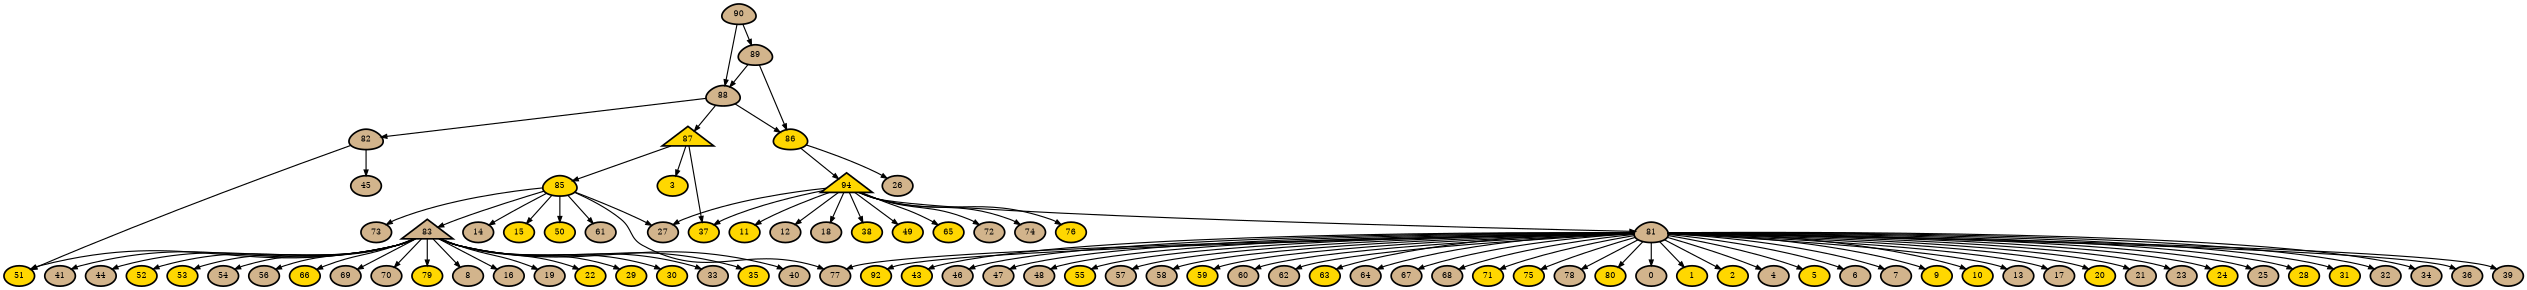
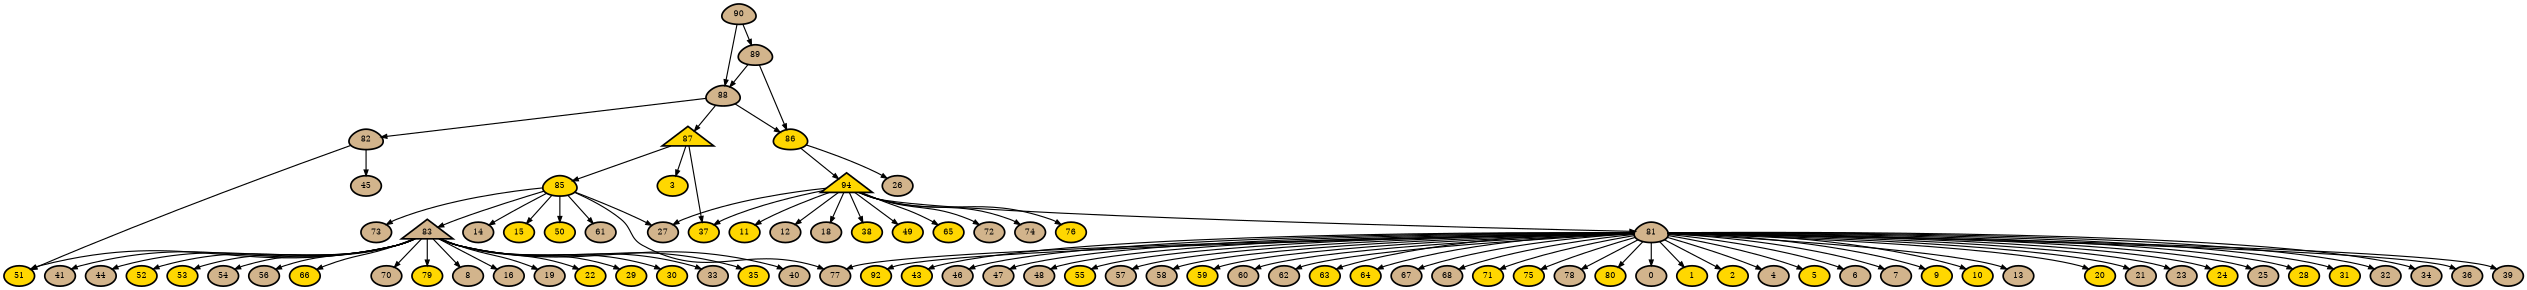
(346, 276) -> none
(1366, 276) -> (1366, 276)
(2059, 276) -> none
